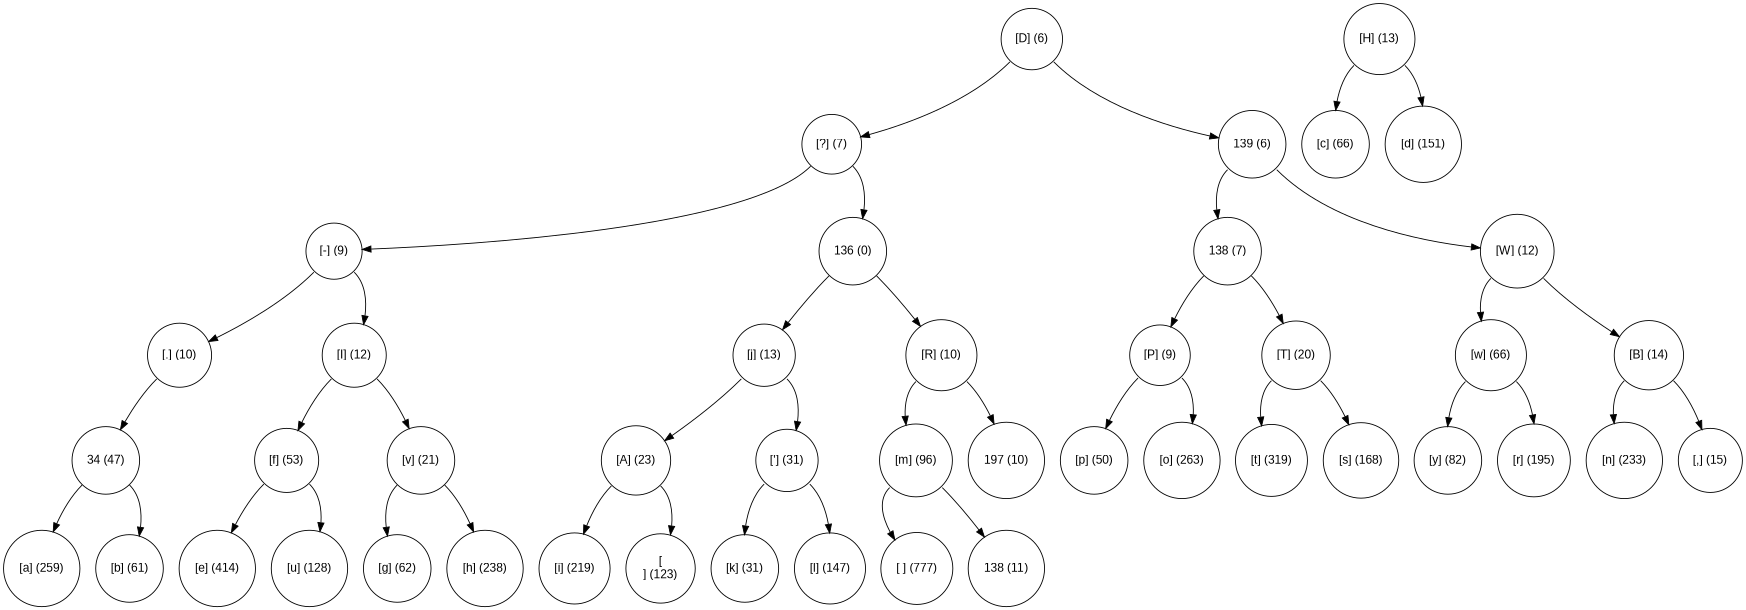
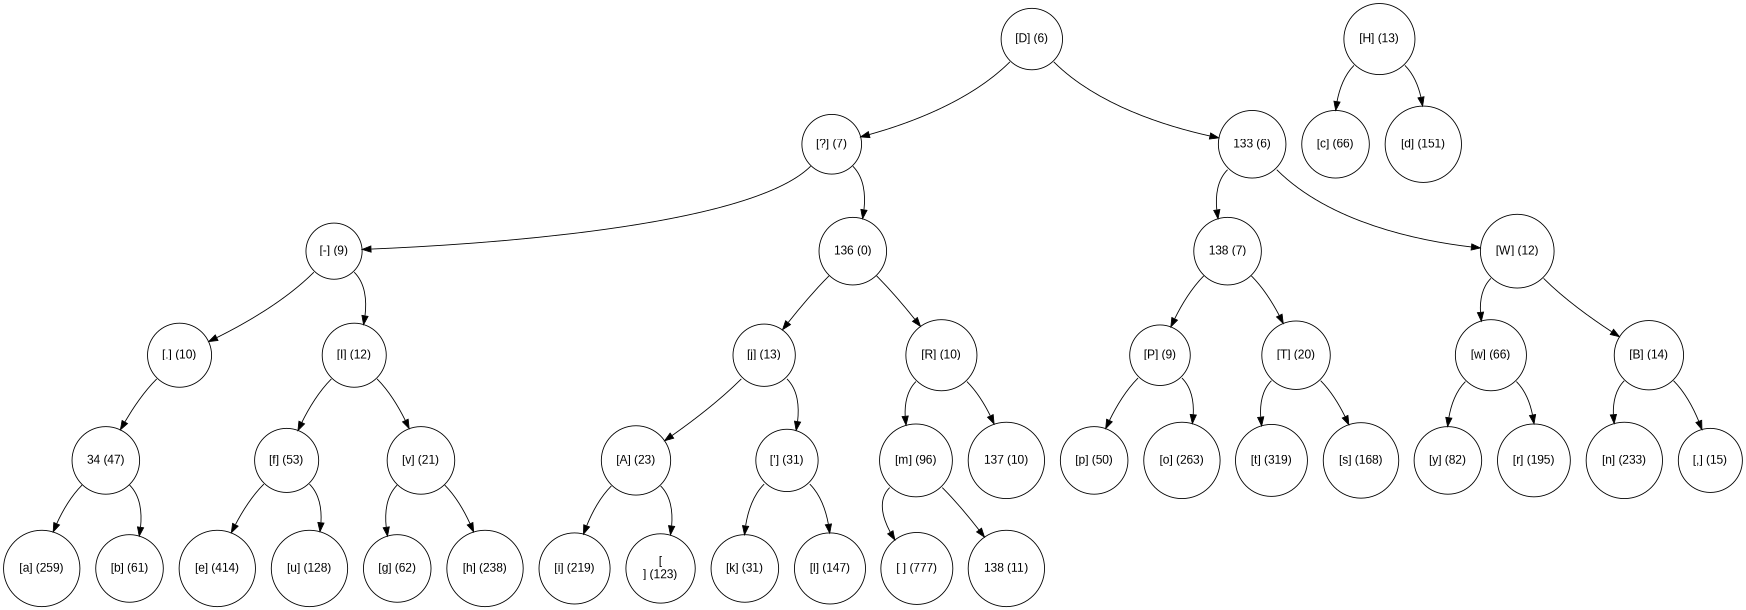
(1252, 144) -> (1252, 144)
(1006, 460) -> (1006, 460)
